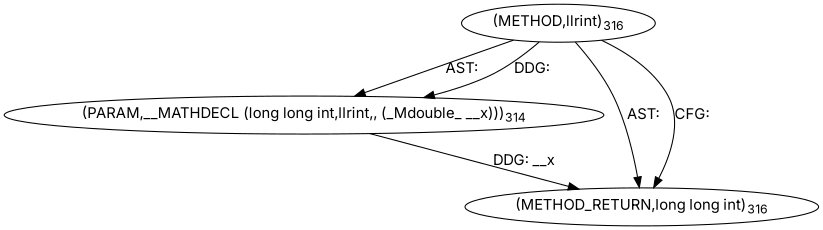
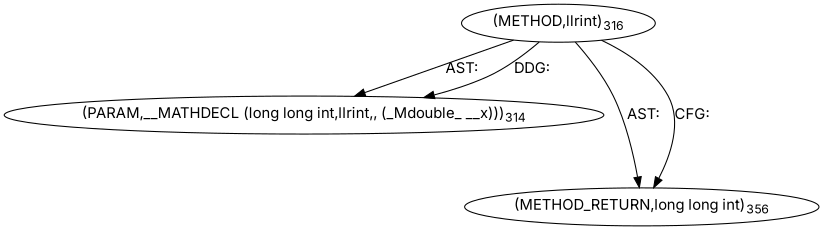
(469, 160) -> none
(758, 205) -> (758, 205)
